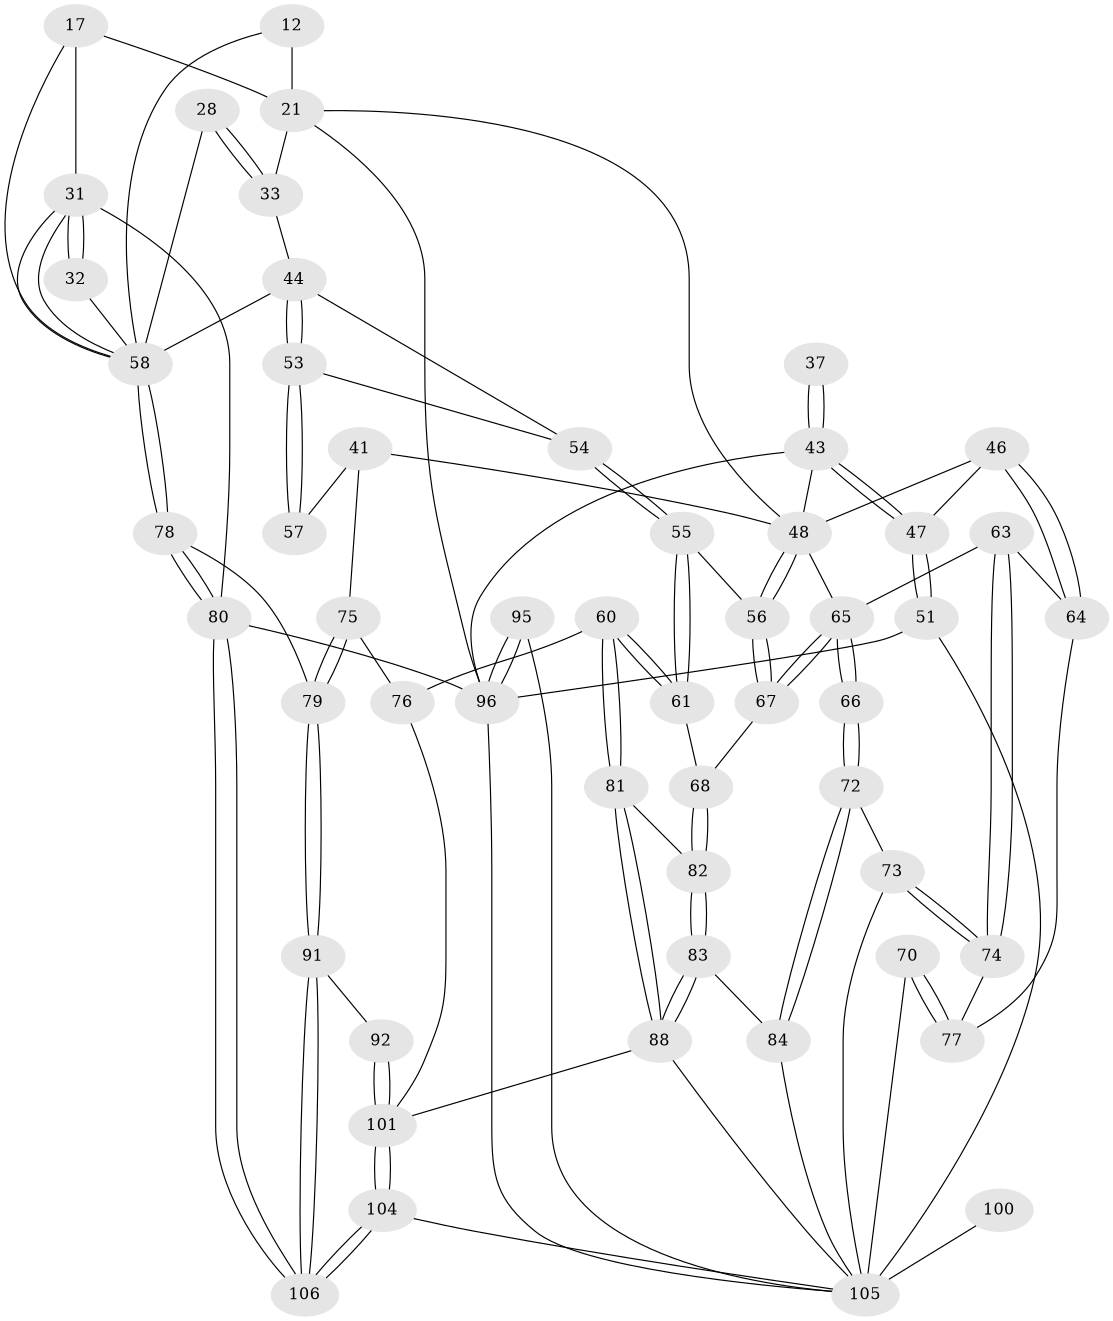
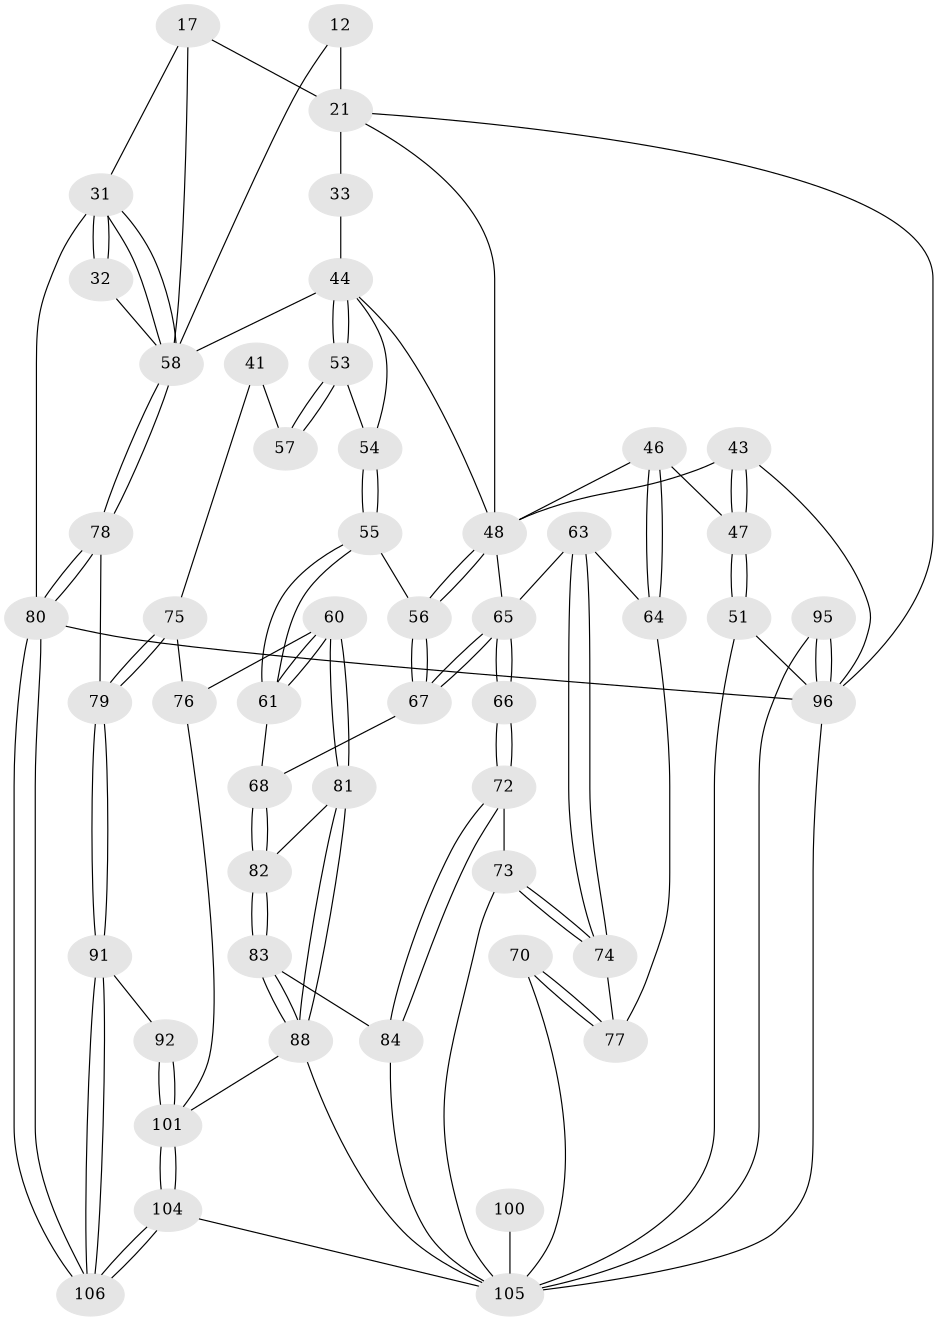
(207, 110) -> none
(816, 364) -> none
(582, 485) -> (434, 398)
